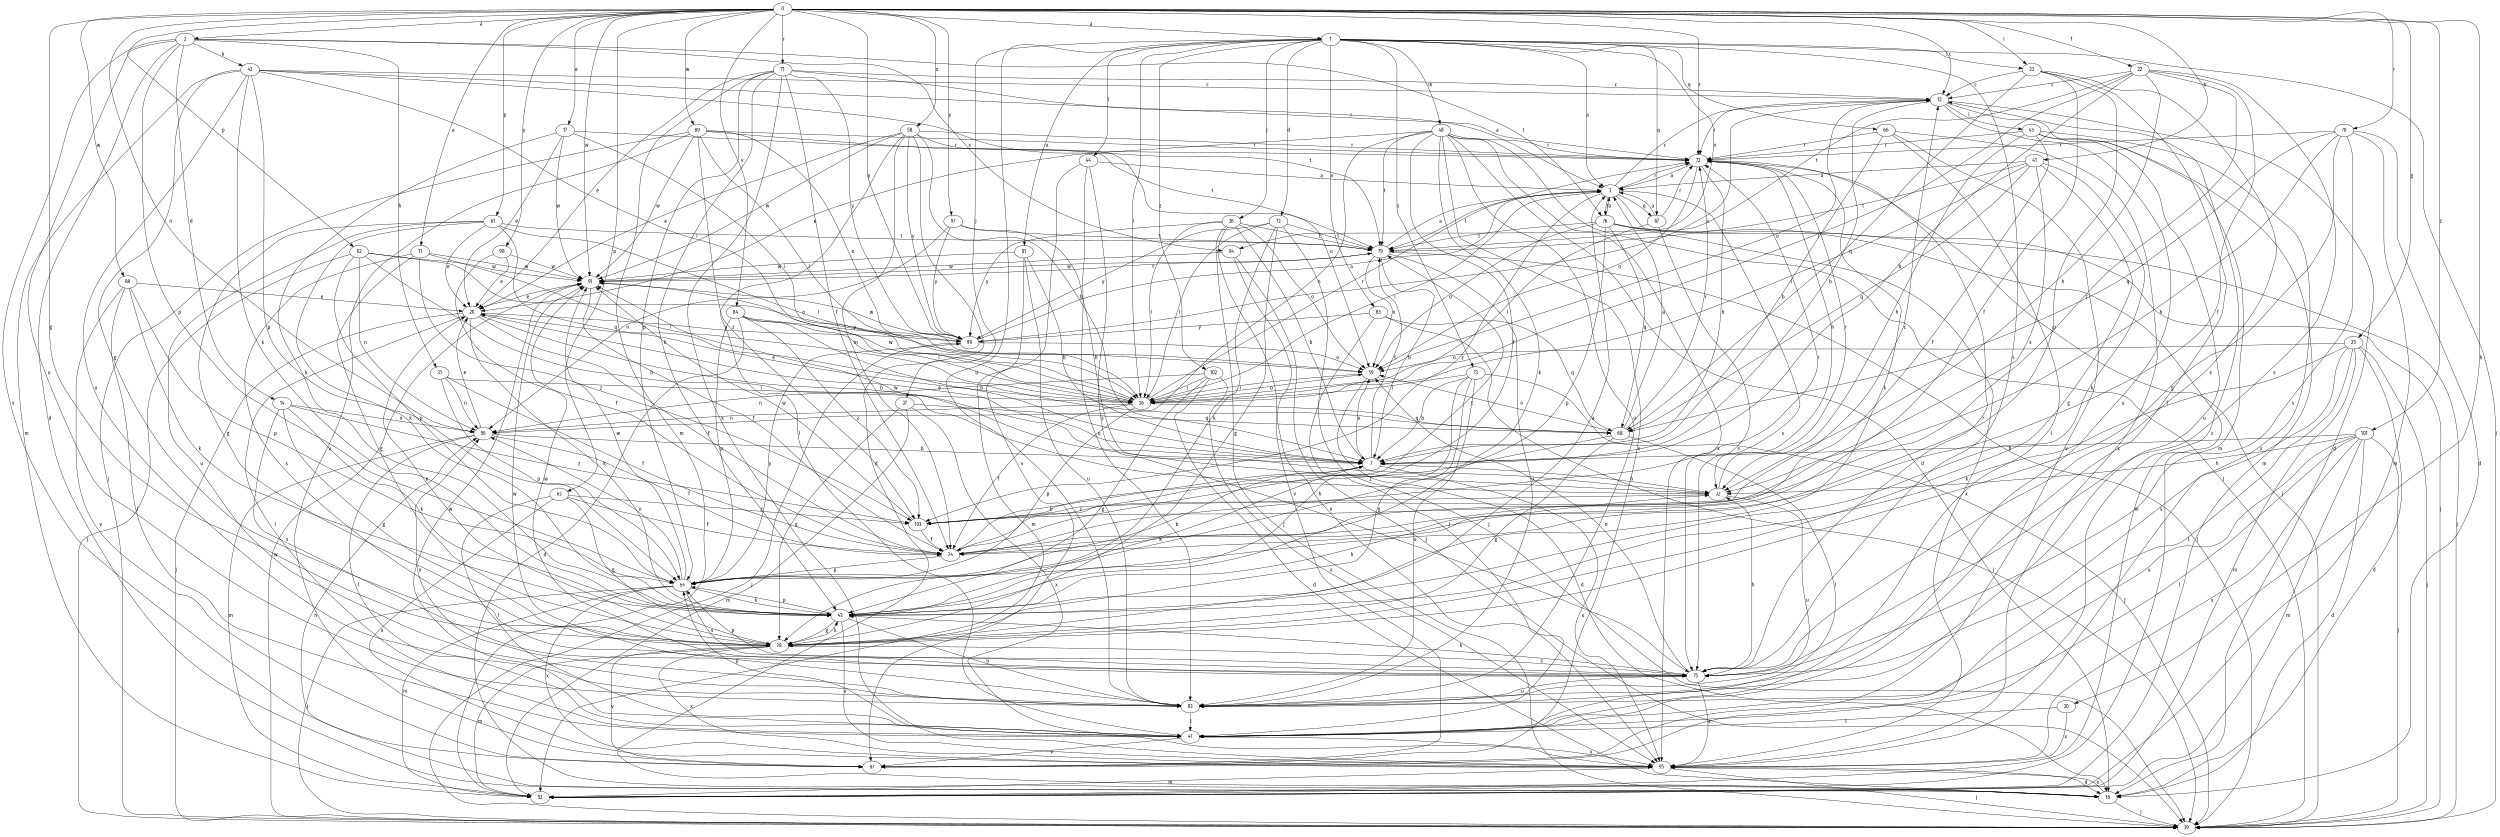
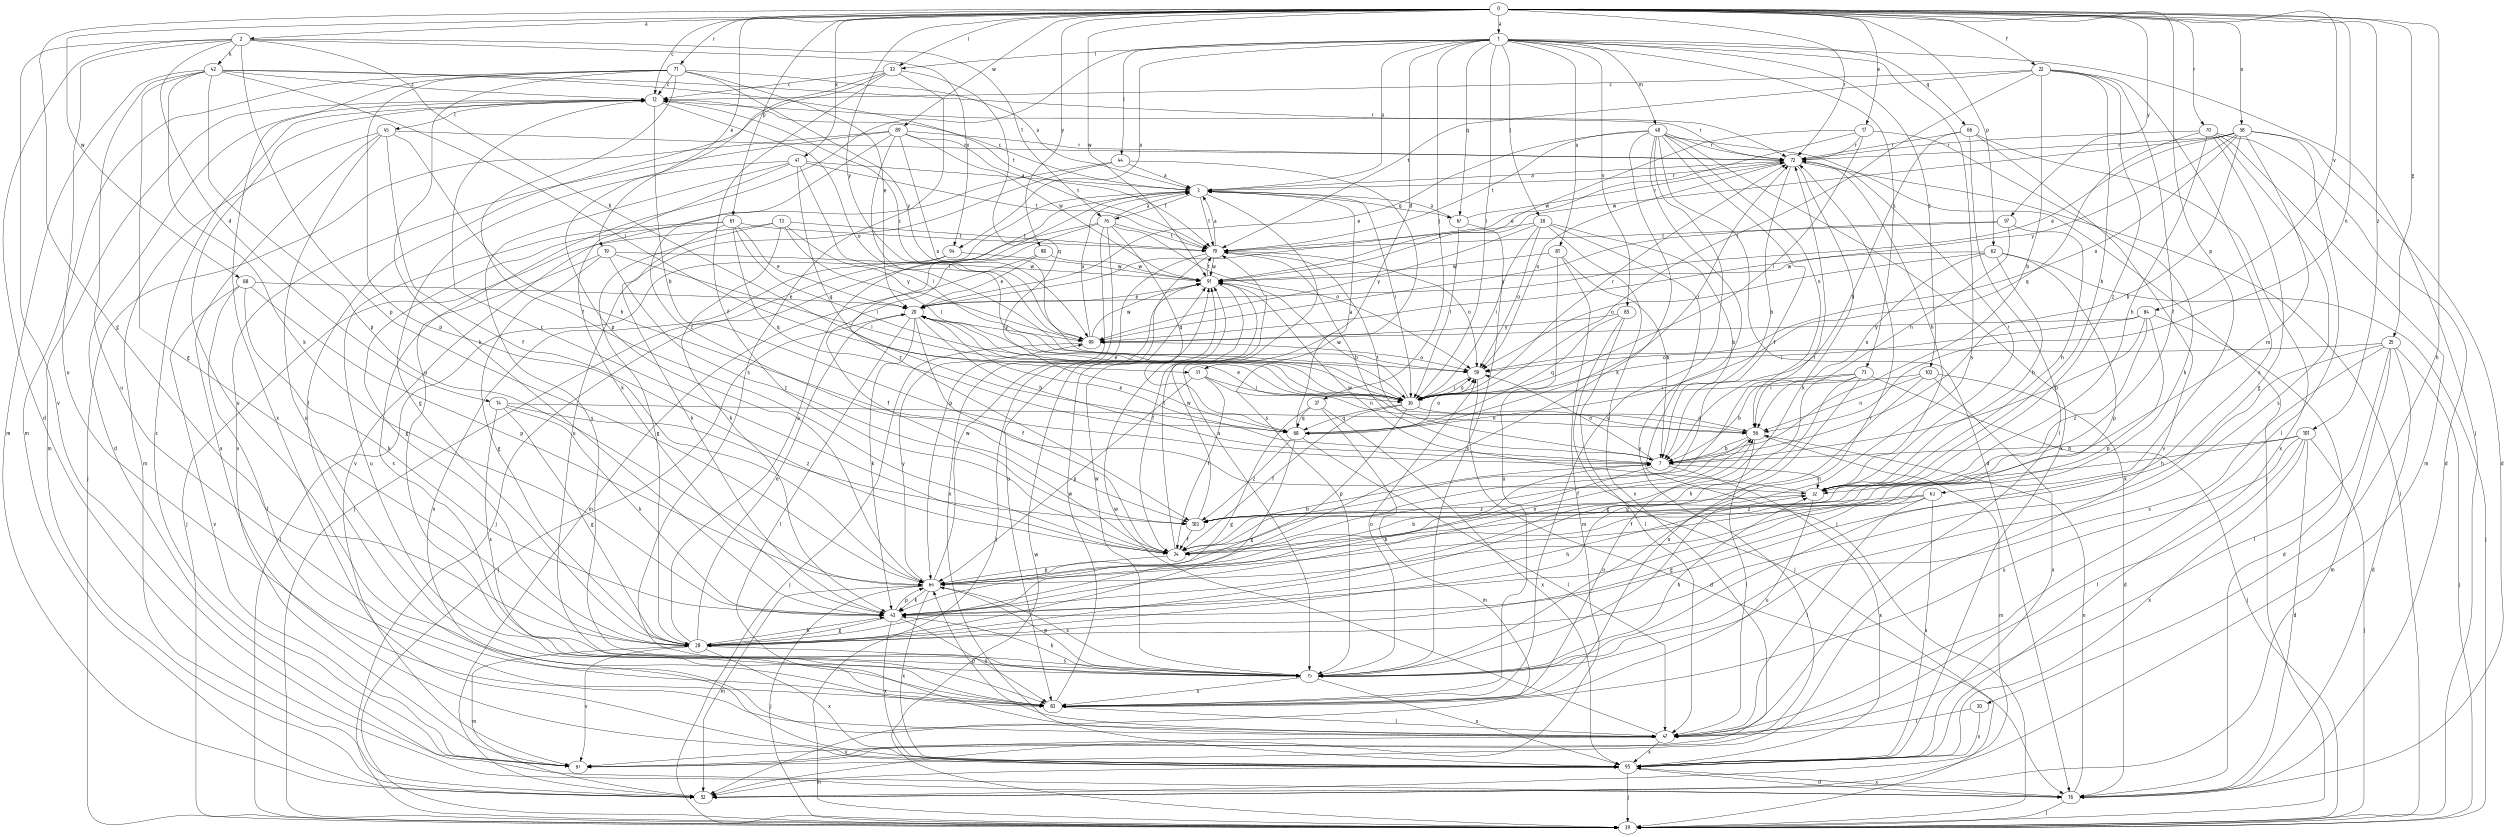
(1287, 117) -> (1399, 232)
(420, 252) -> (607, 252)
(1813, 465) -> (592, 616)
(1557, 792) -> none
